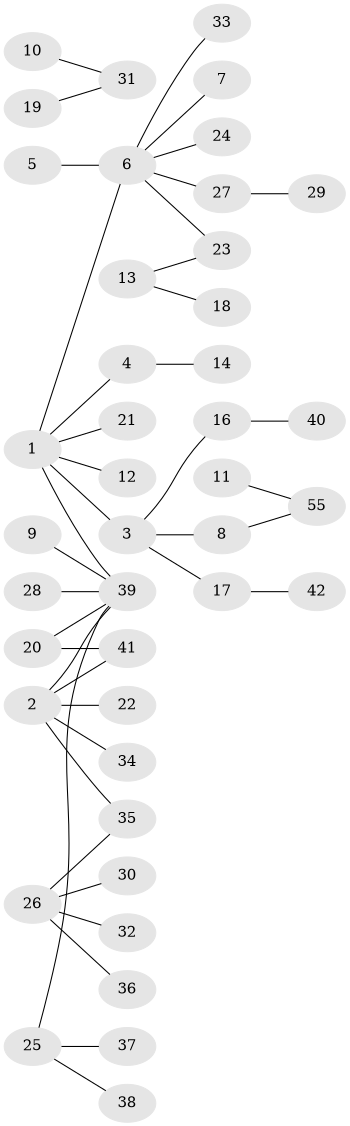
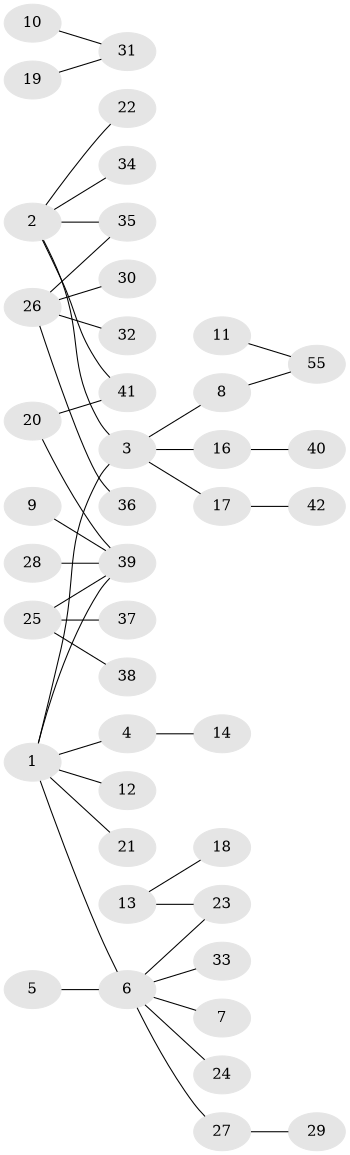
(76, 655) -> (75, 339)
